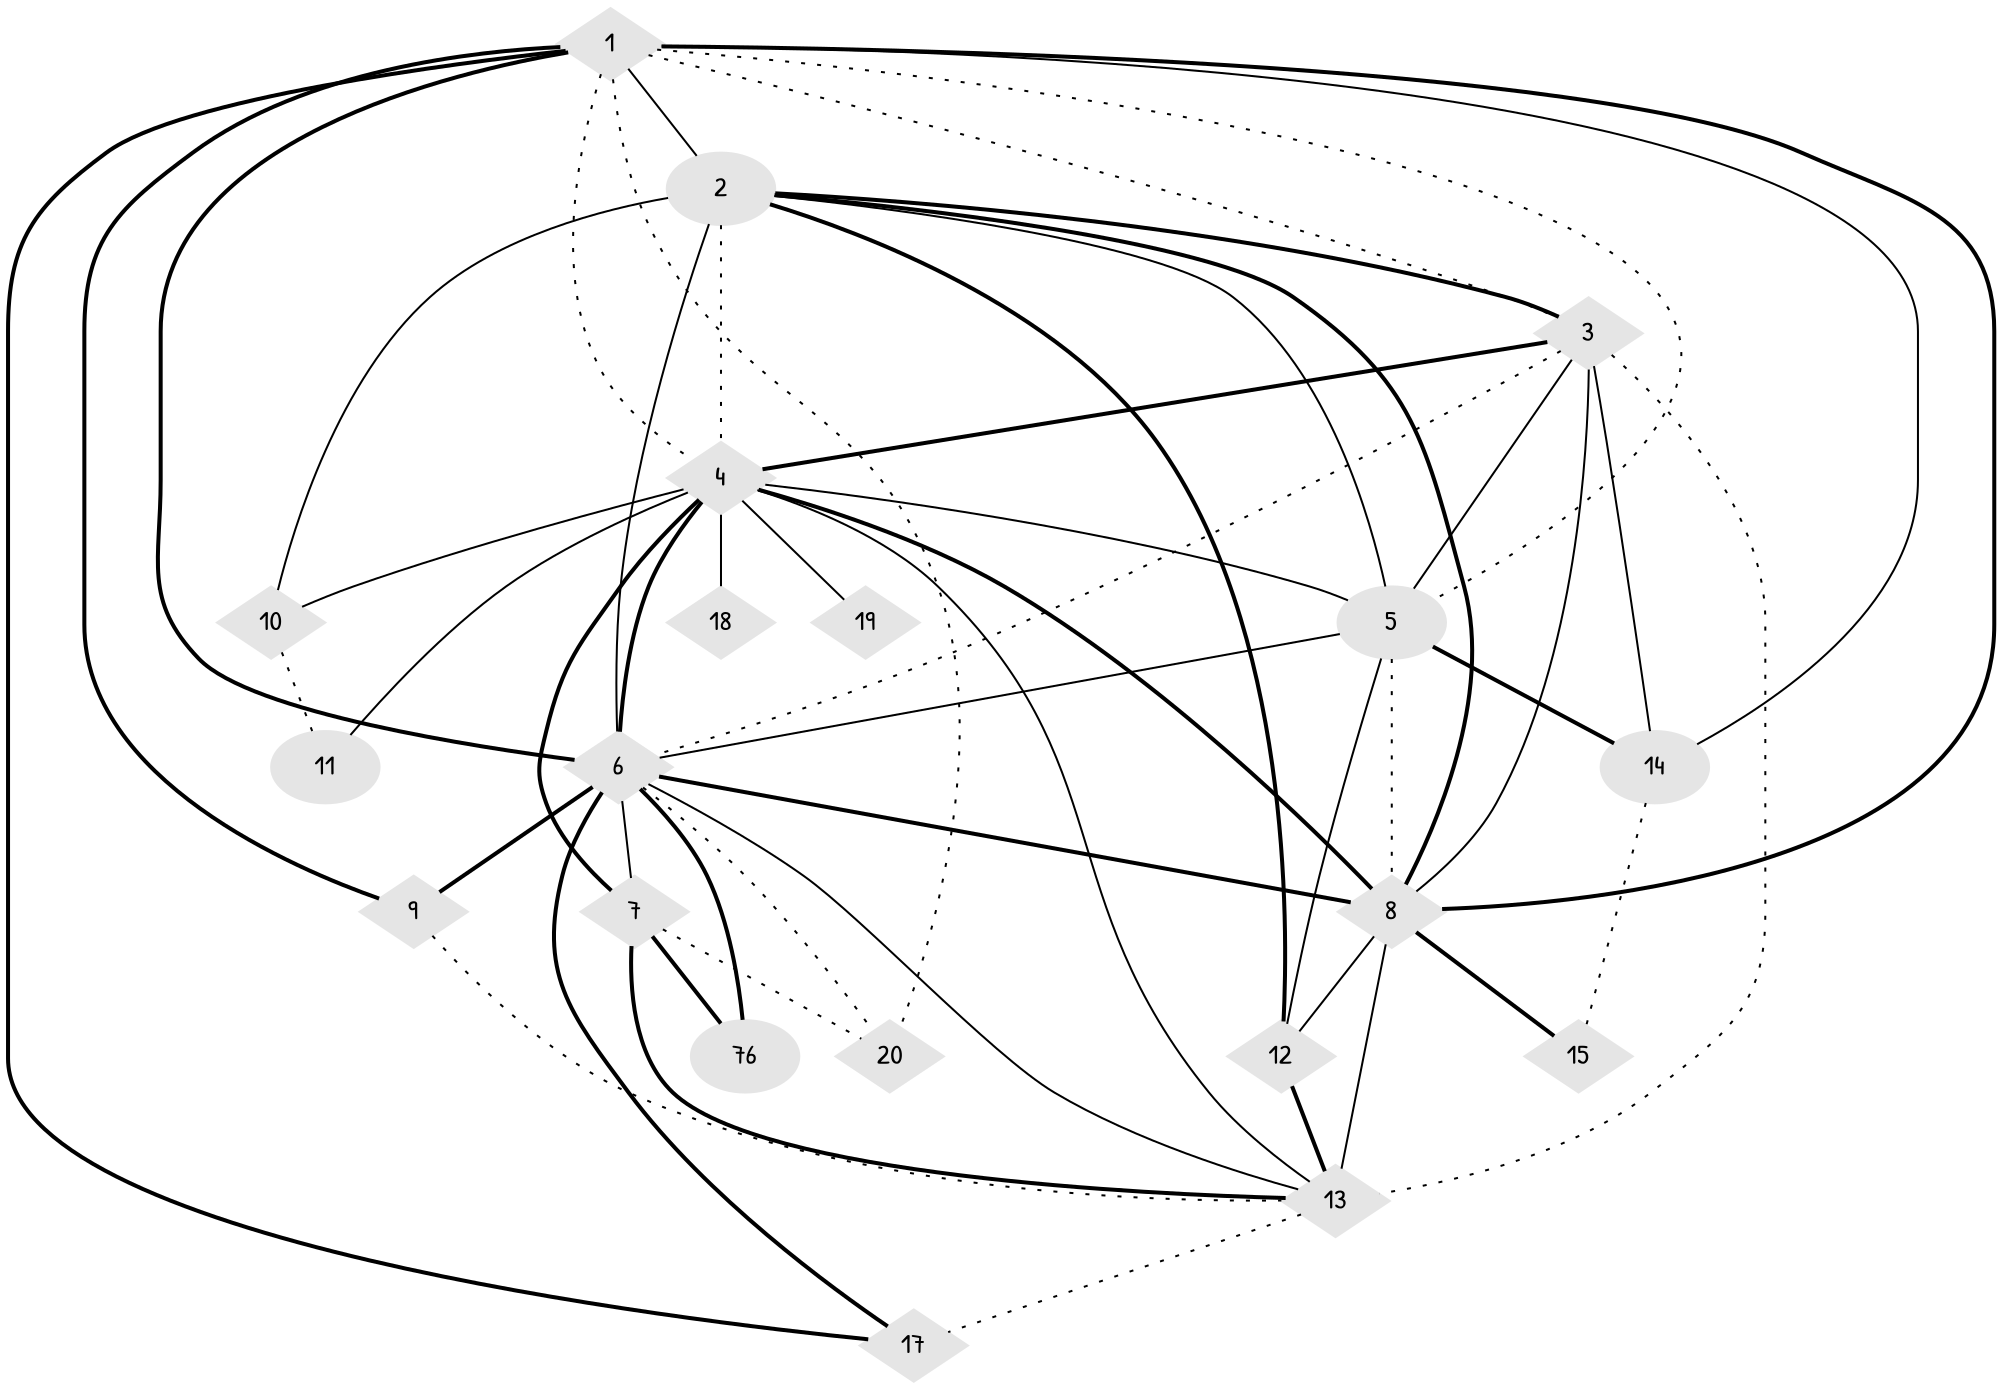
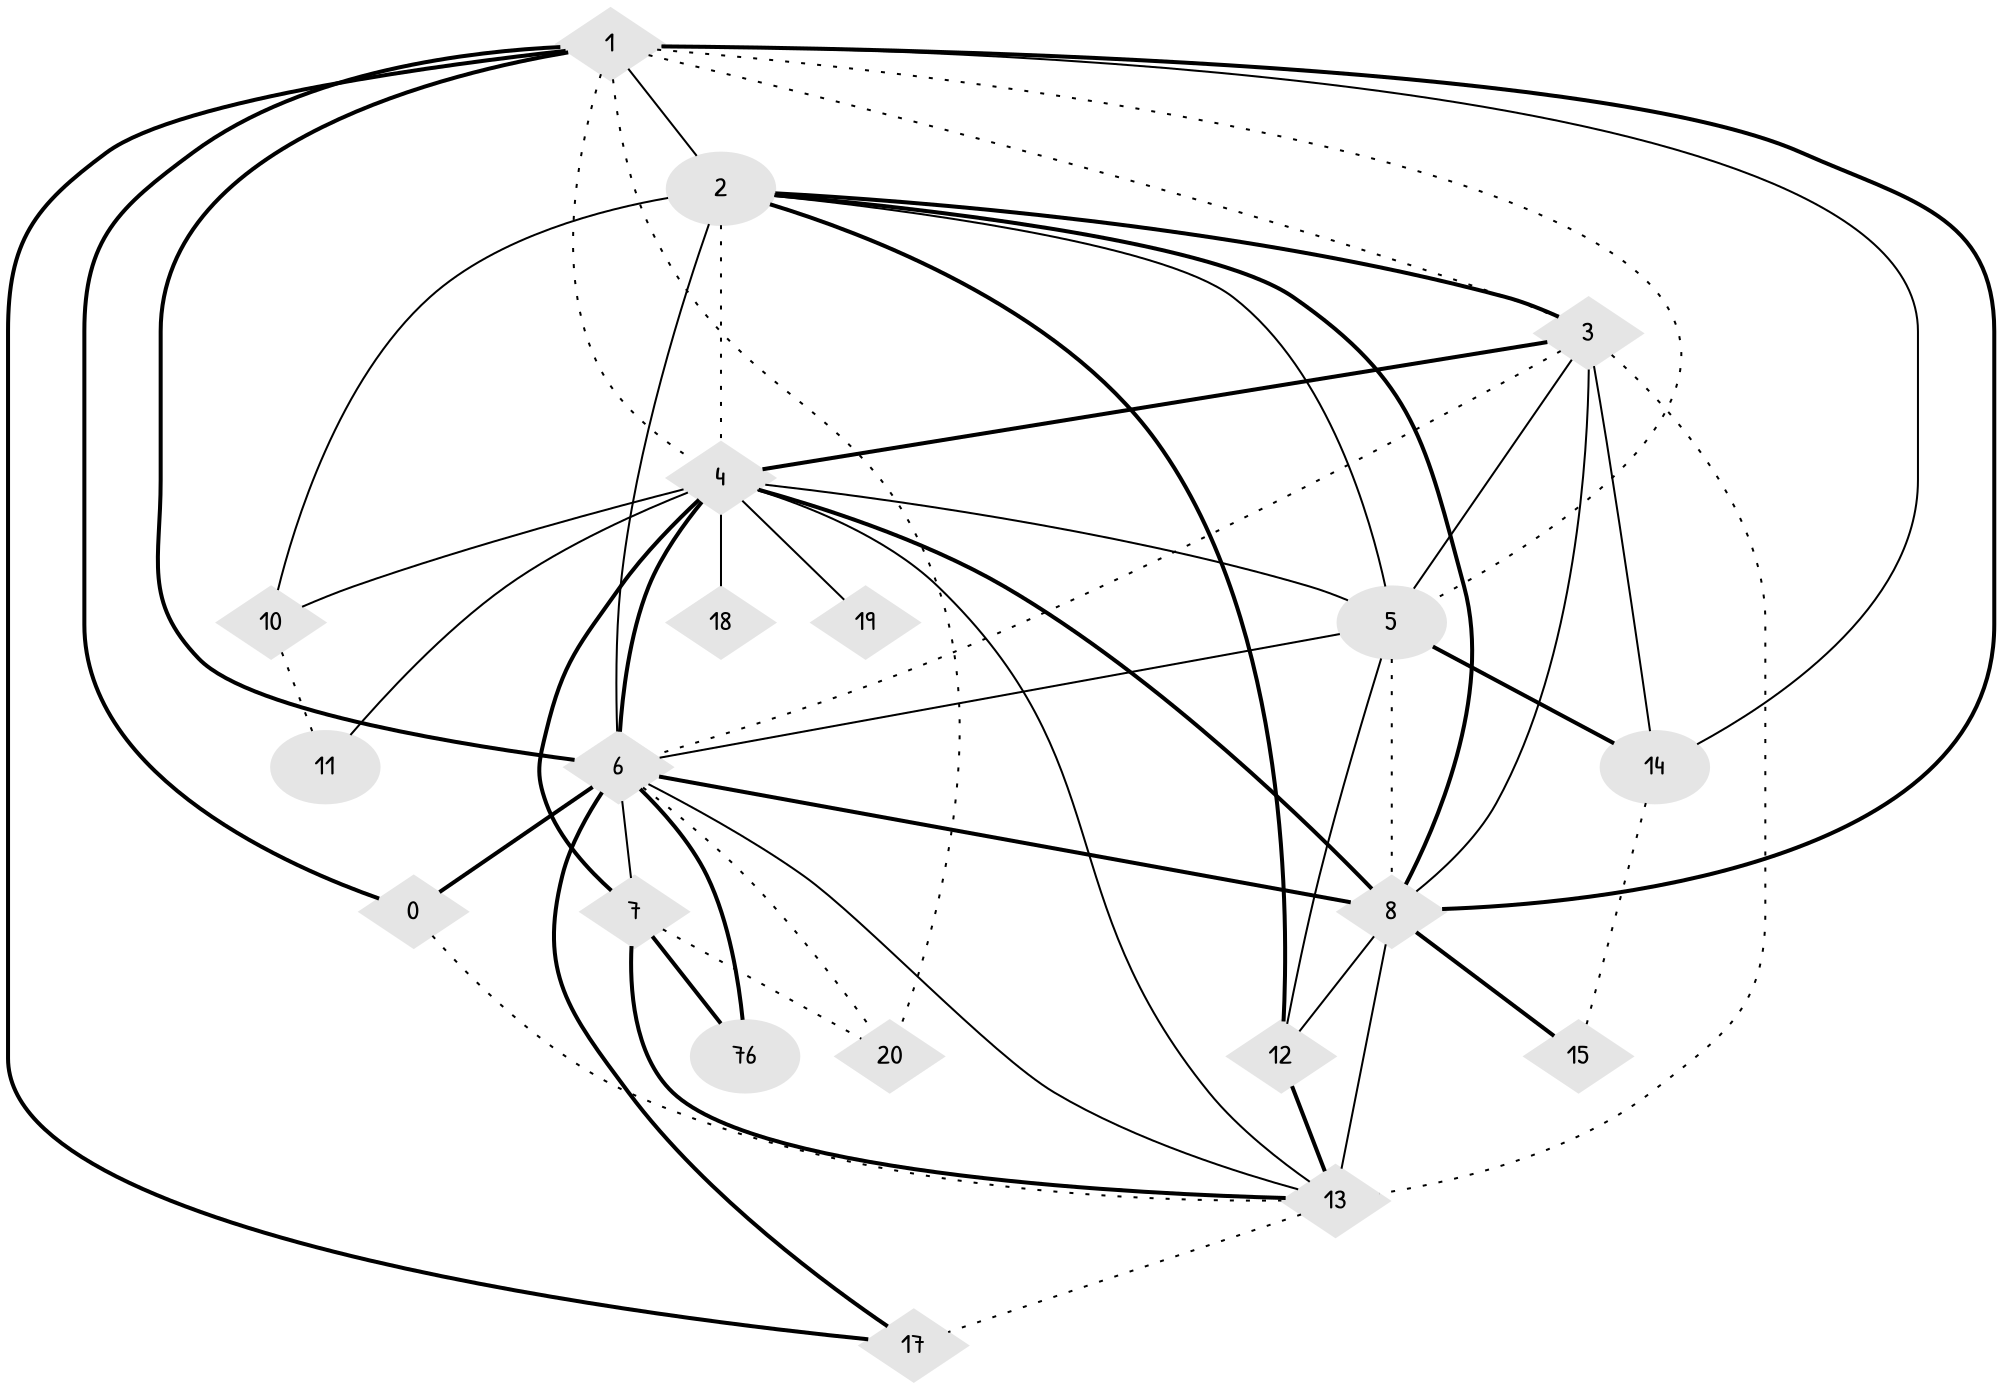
(414, 912) -> (414, 912)
